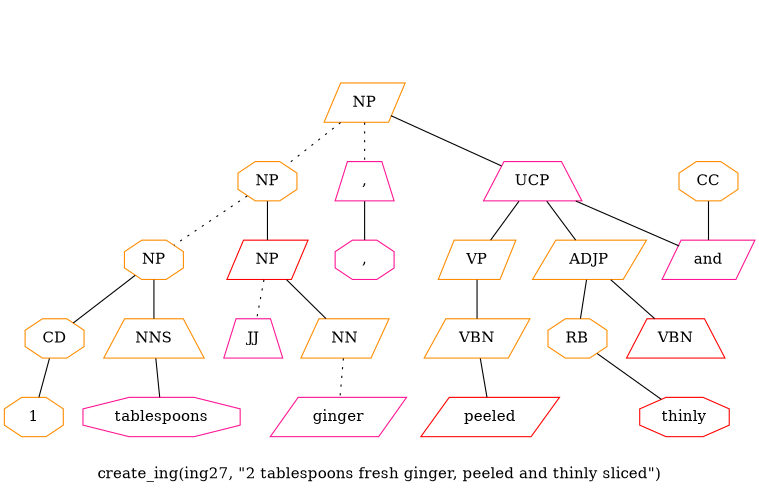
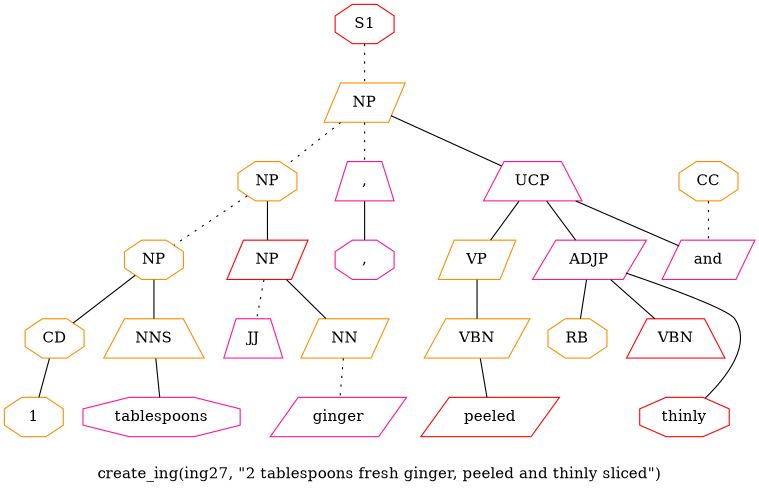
none -> (365, 24)
(708, 221) -> (708, 221)
(590, 260) -> (590, 260)
(629, 376) -> (724, 311)
